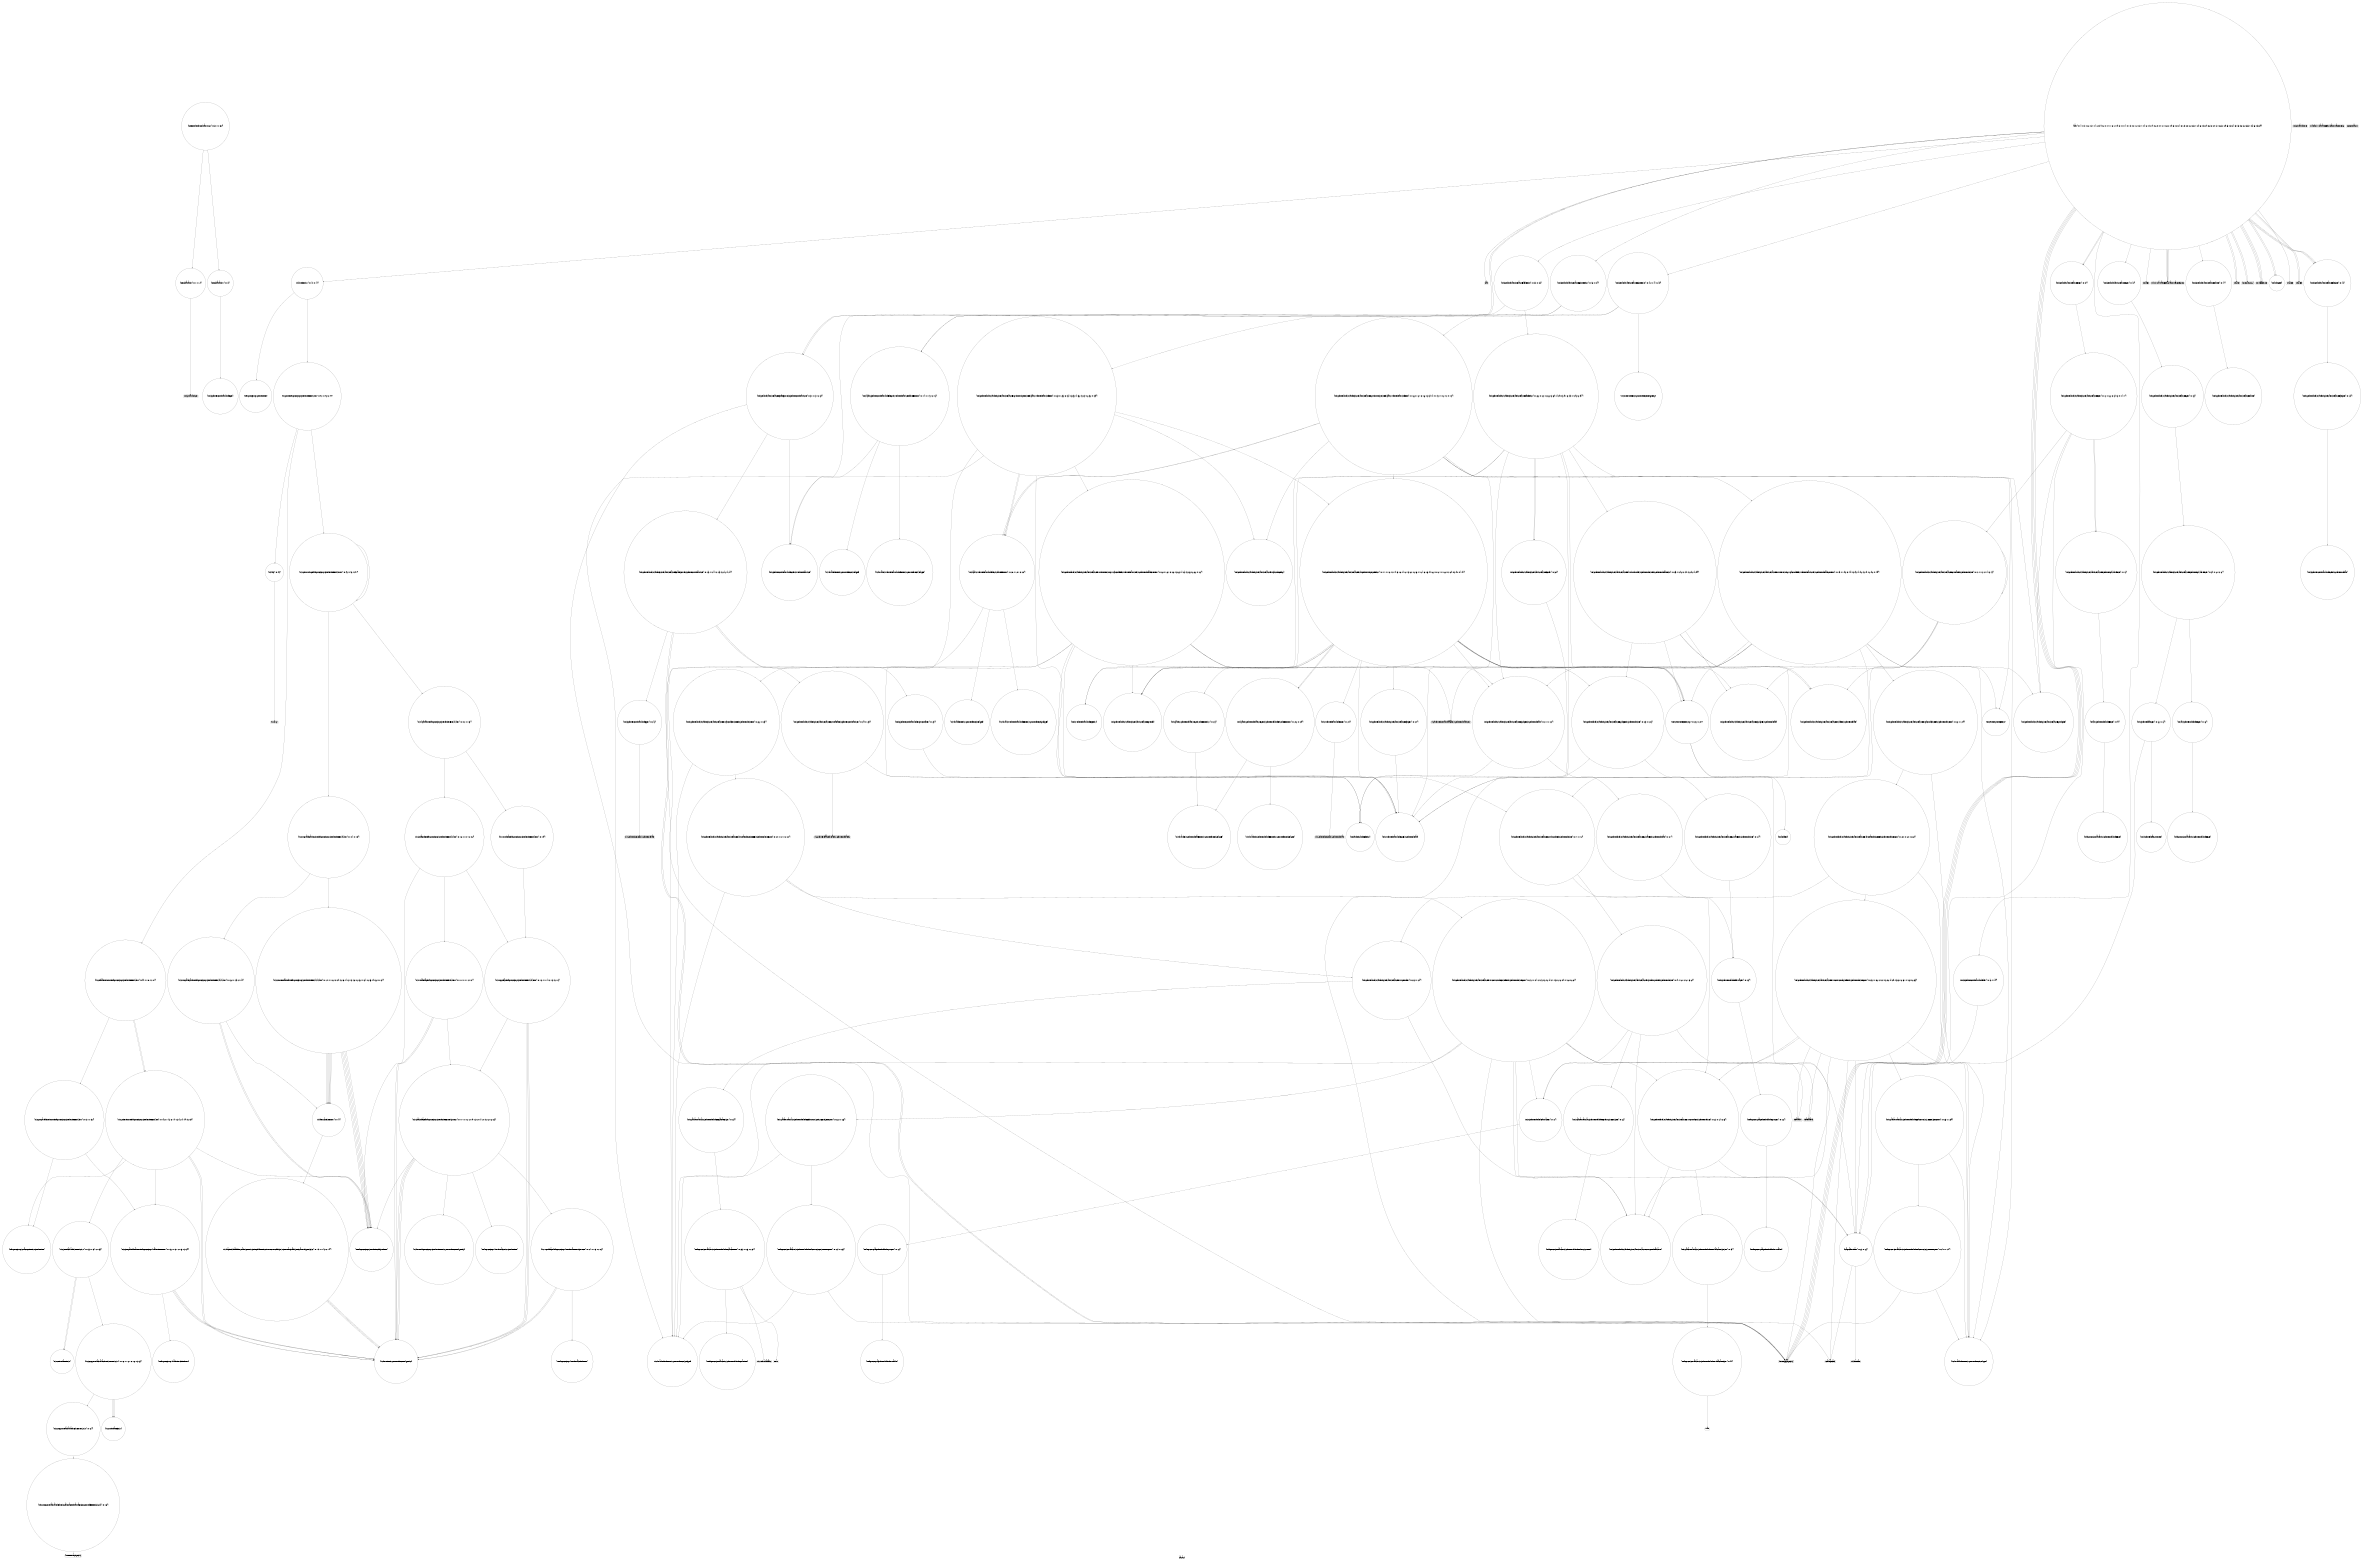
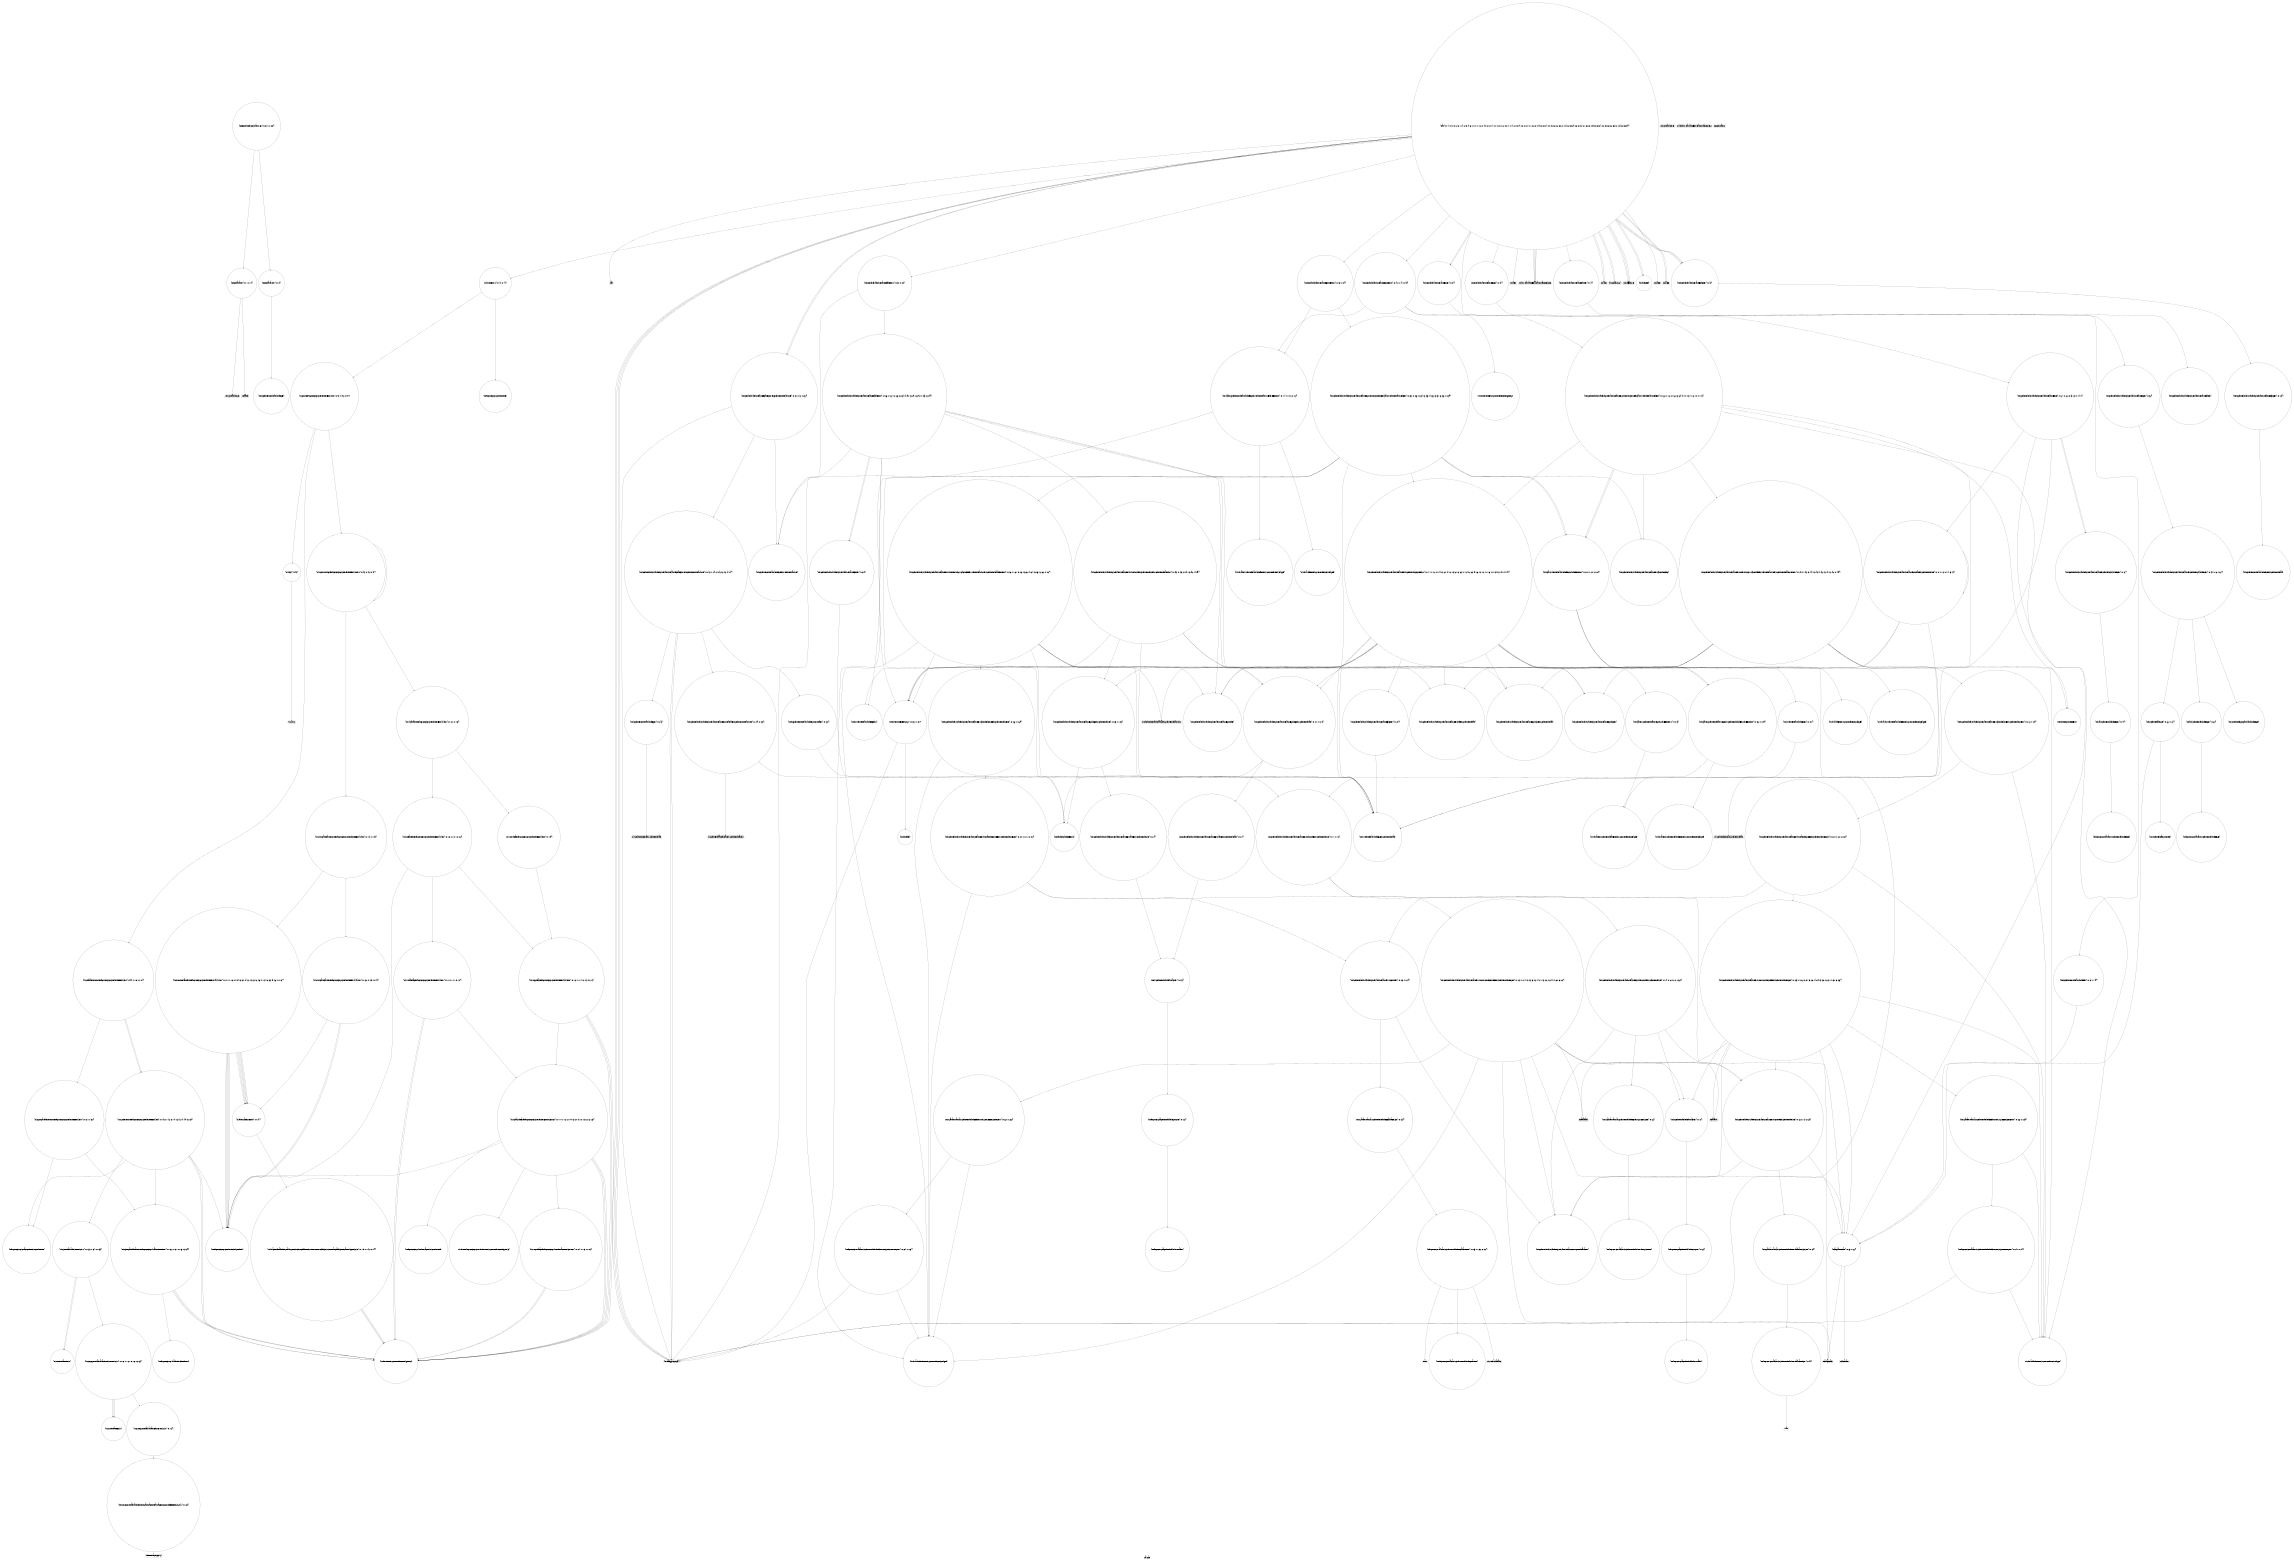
none -> (245, 396)
none -> (2244, 722)
(572, 1362) -> none
